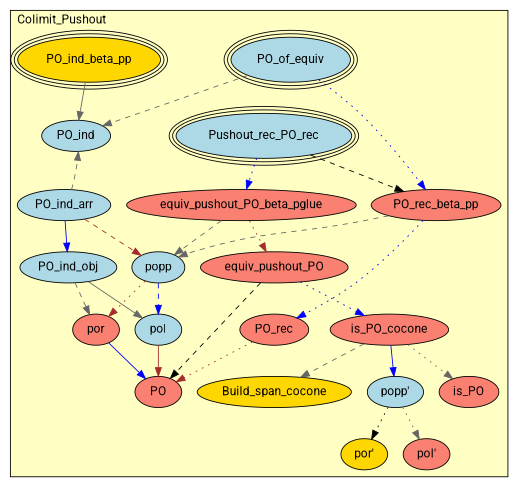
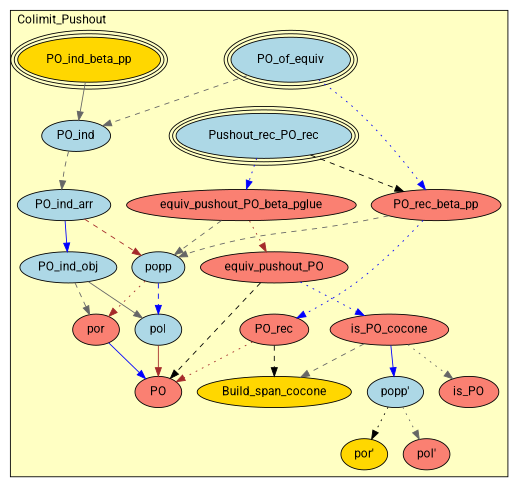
(75, 175) -> (65, 166)
none -> (274, 357)
